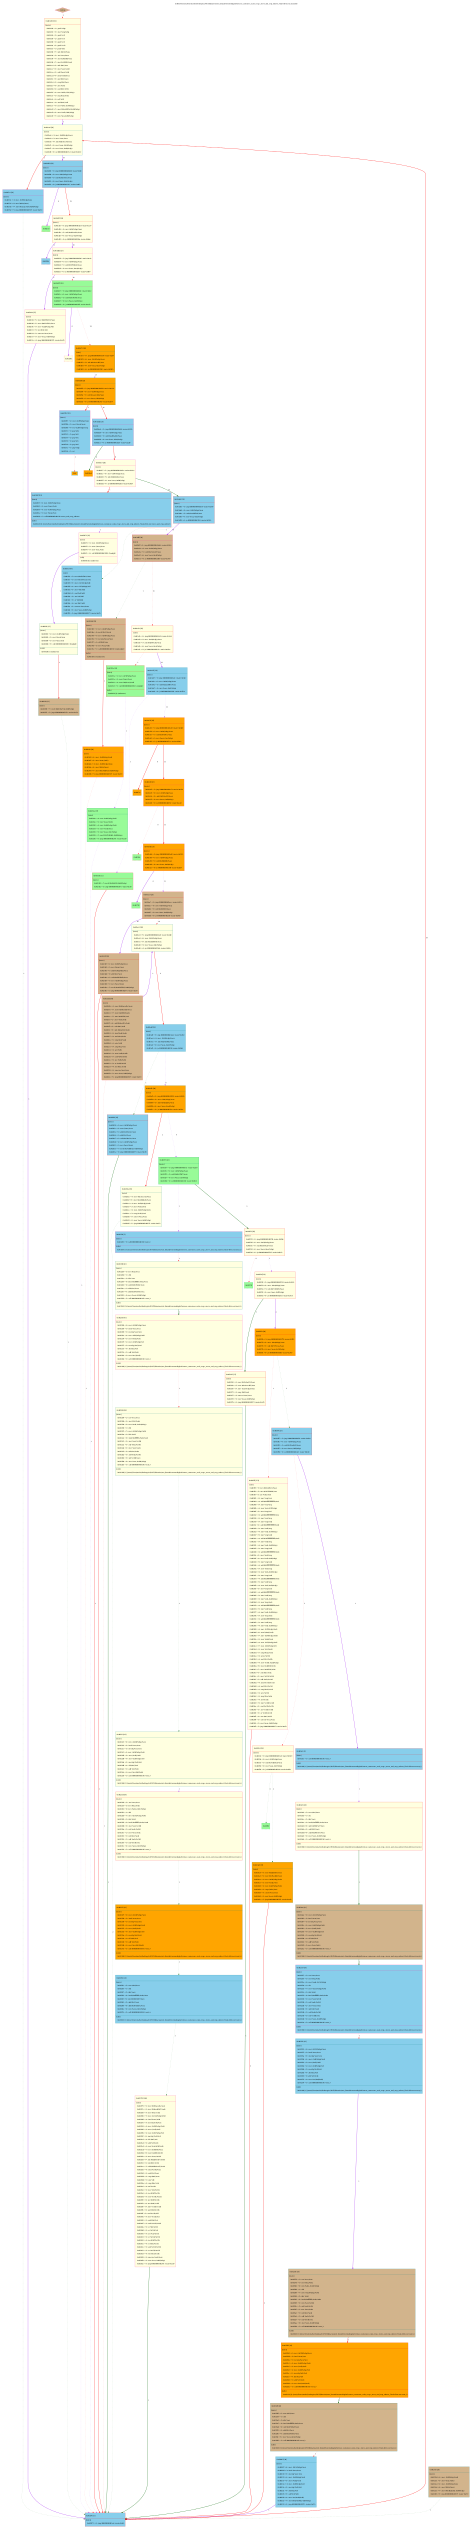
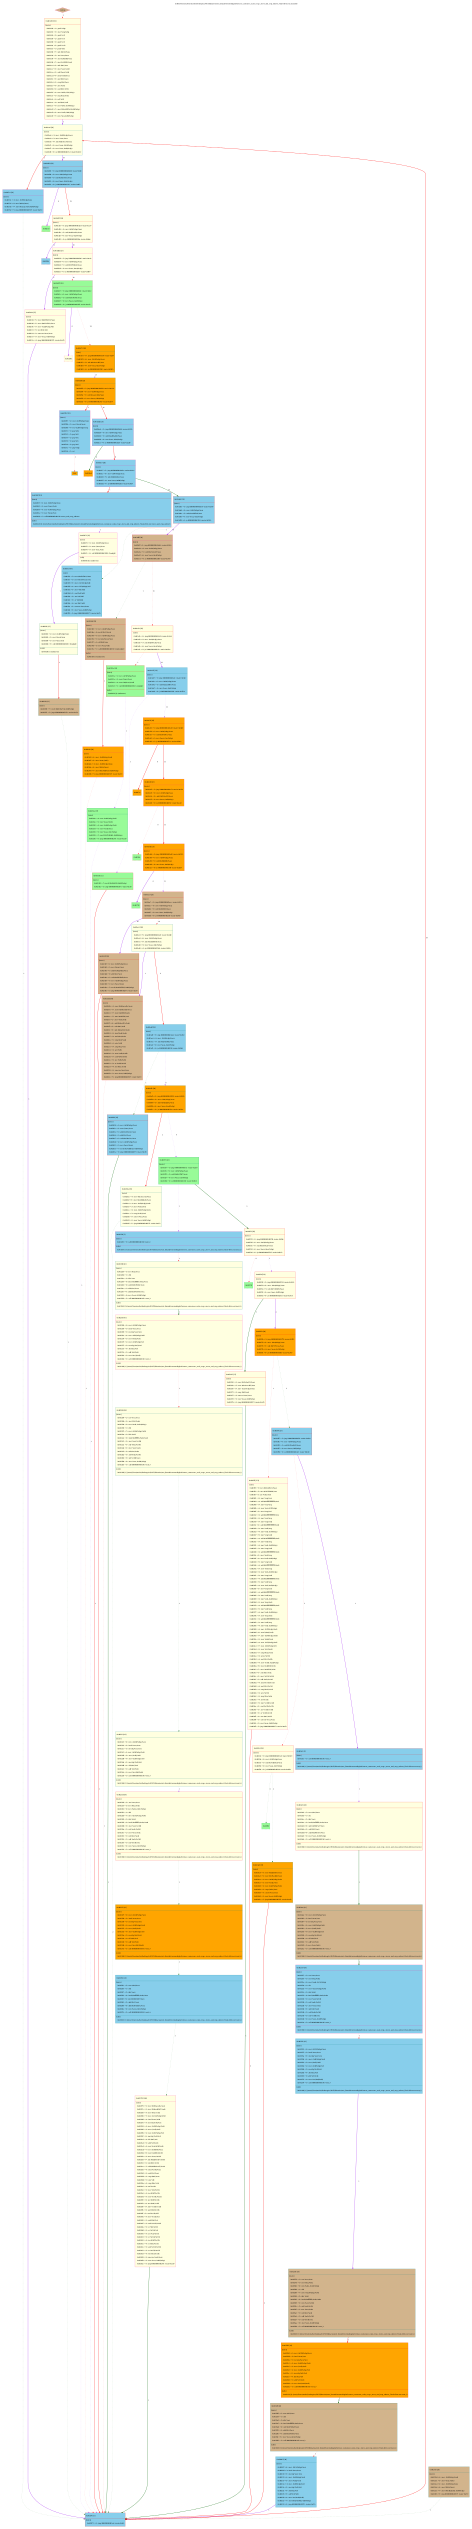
(115, 473) -> (115, 473)
(150, 976) -> (142, 973)
